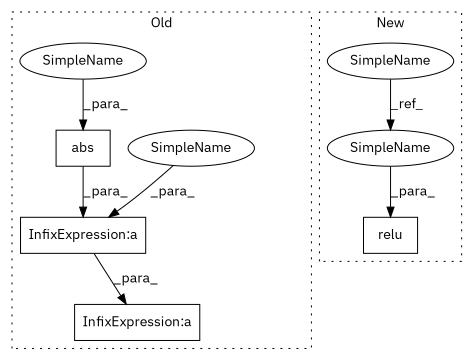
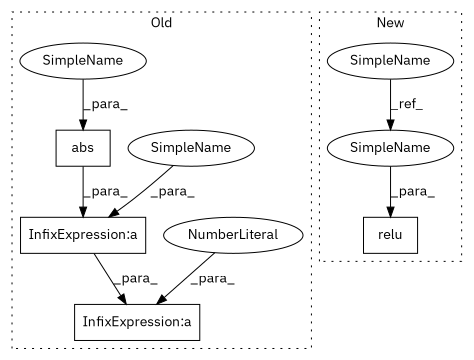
none -> (233, 235)
